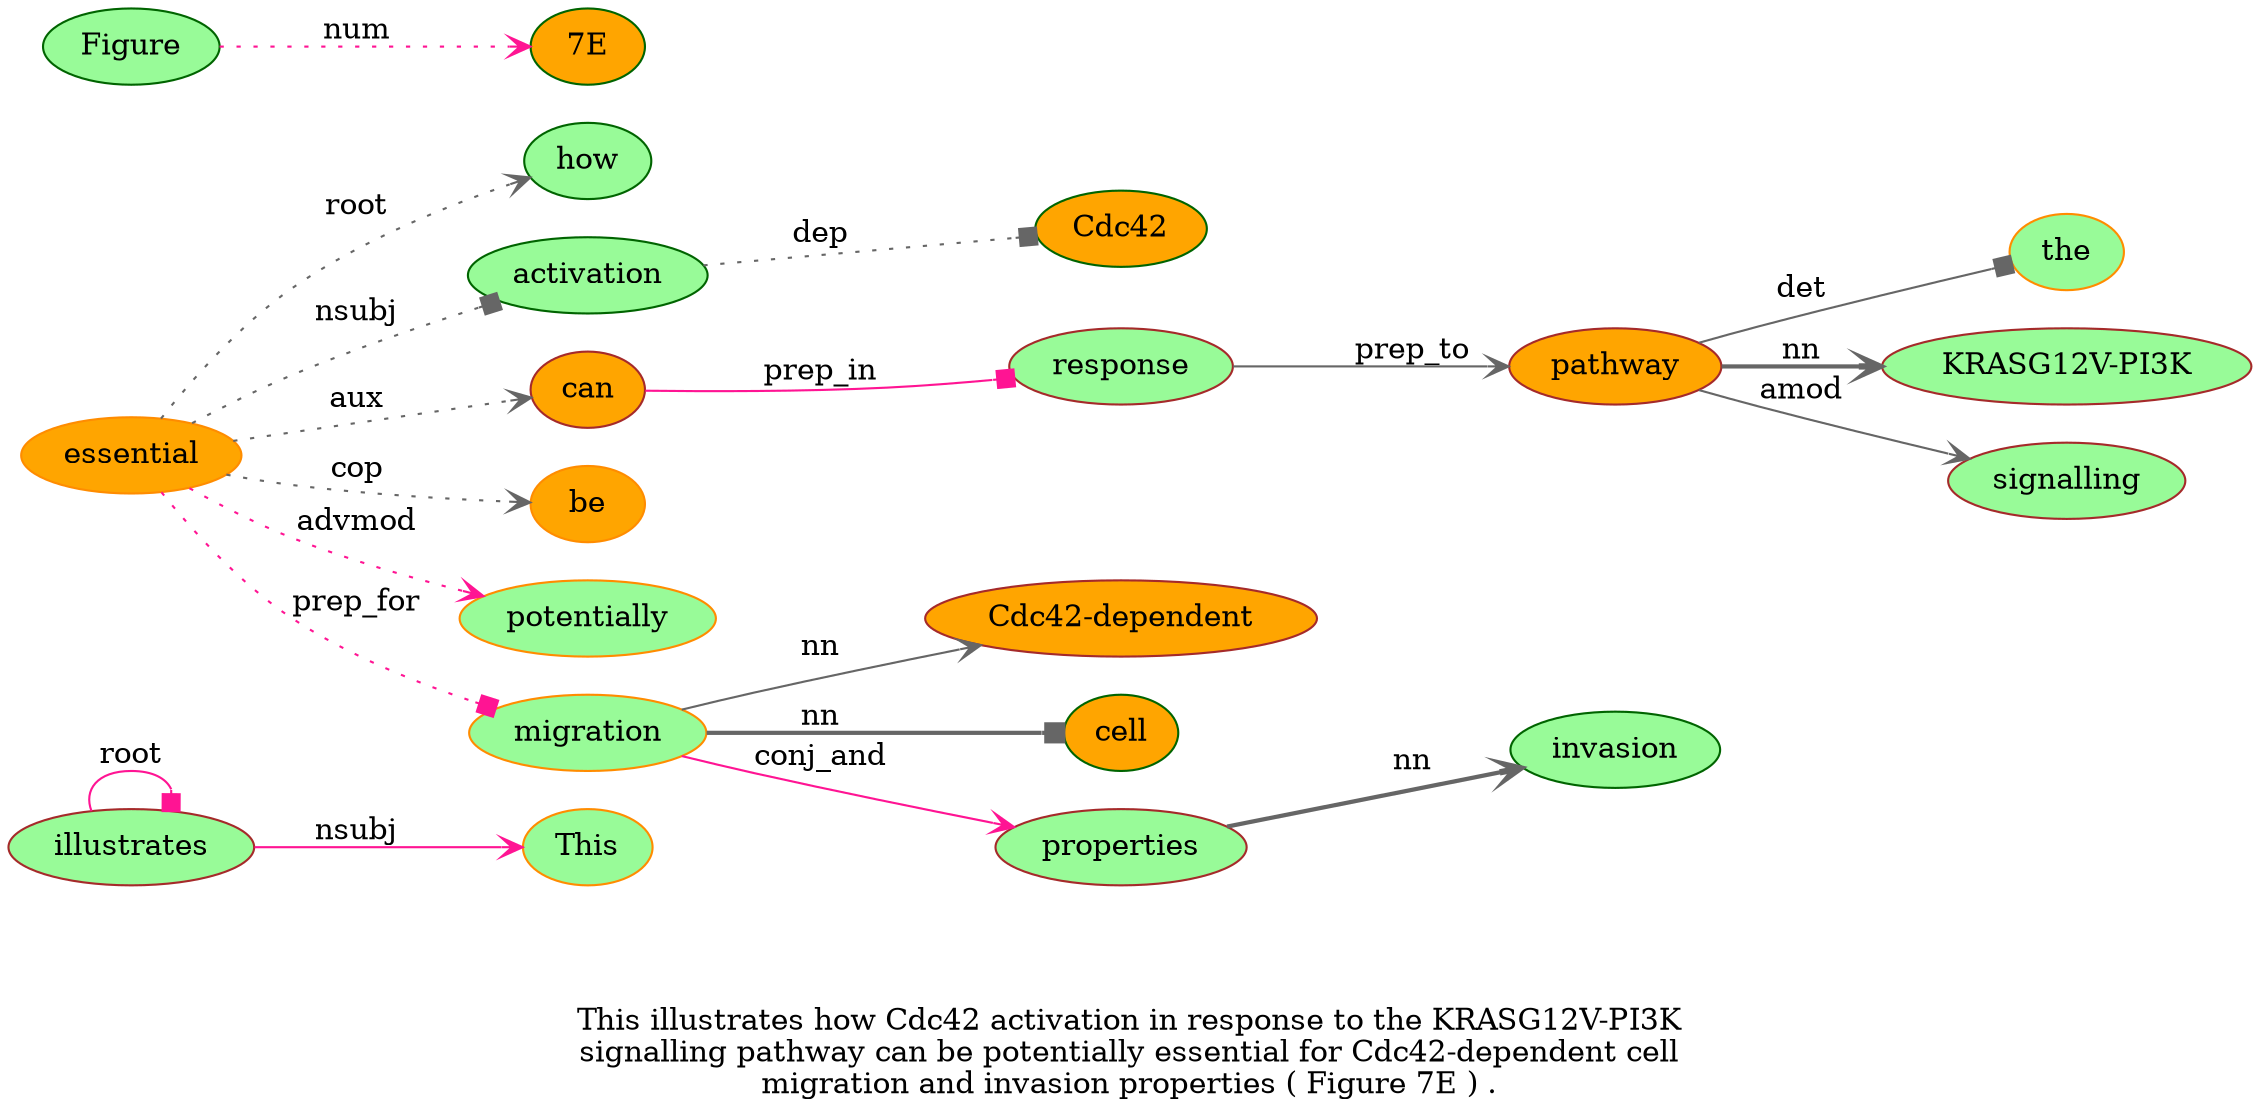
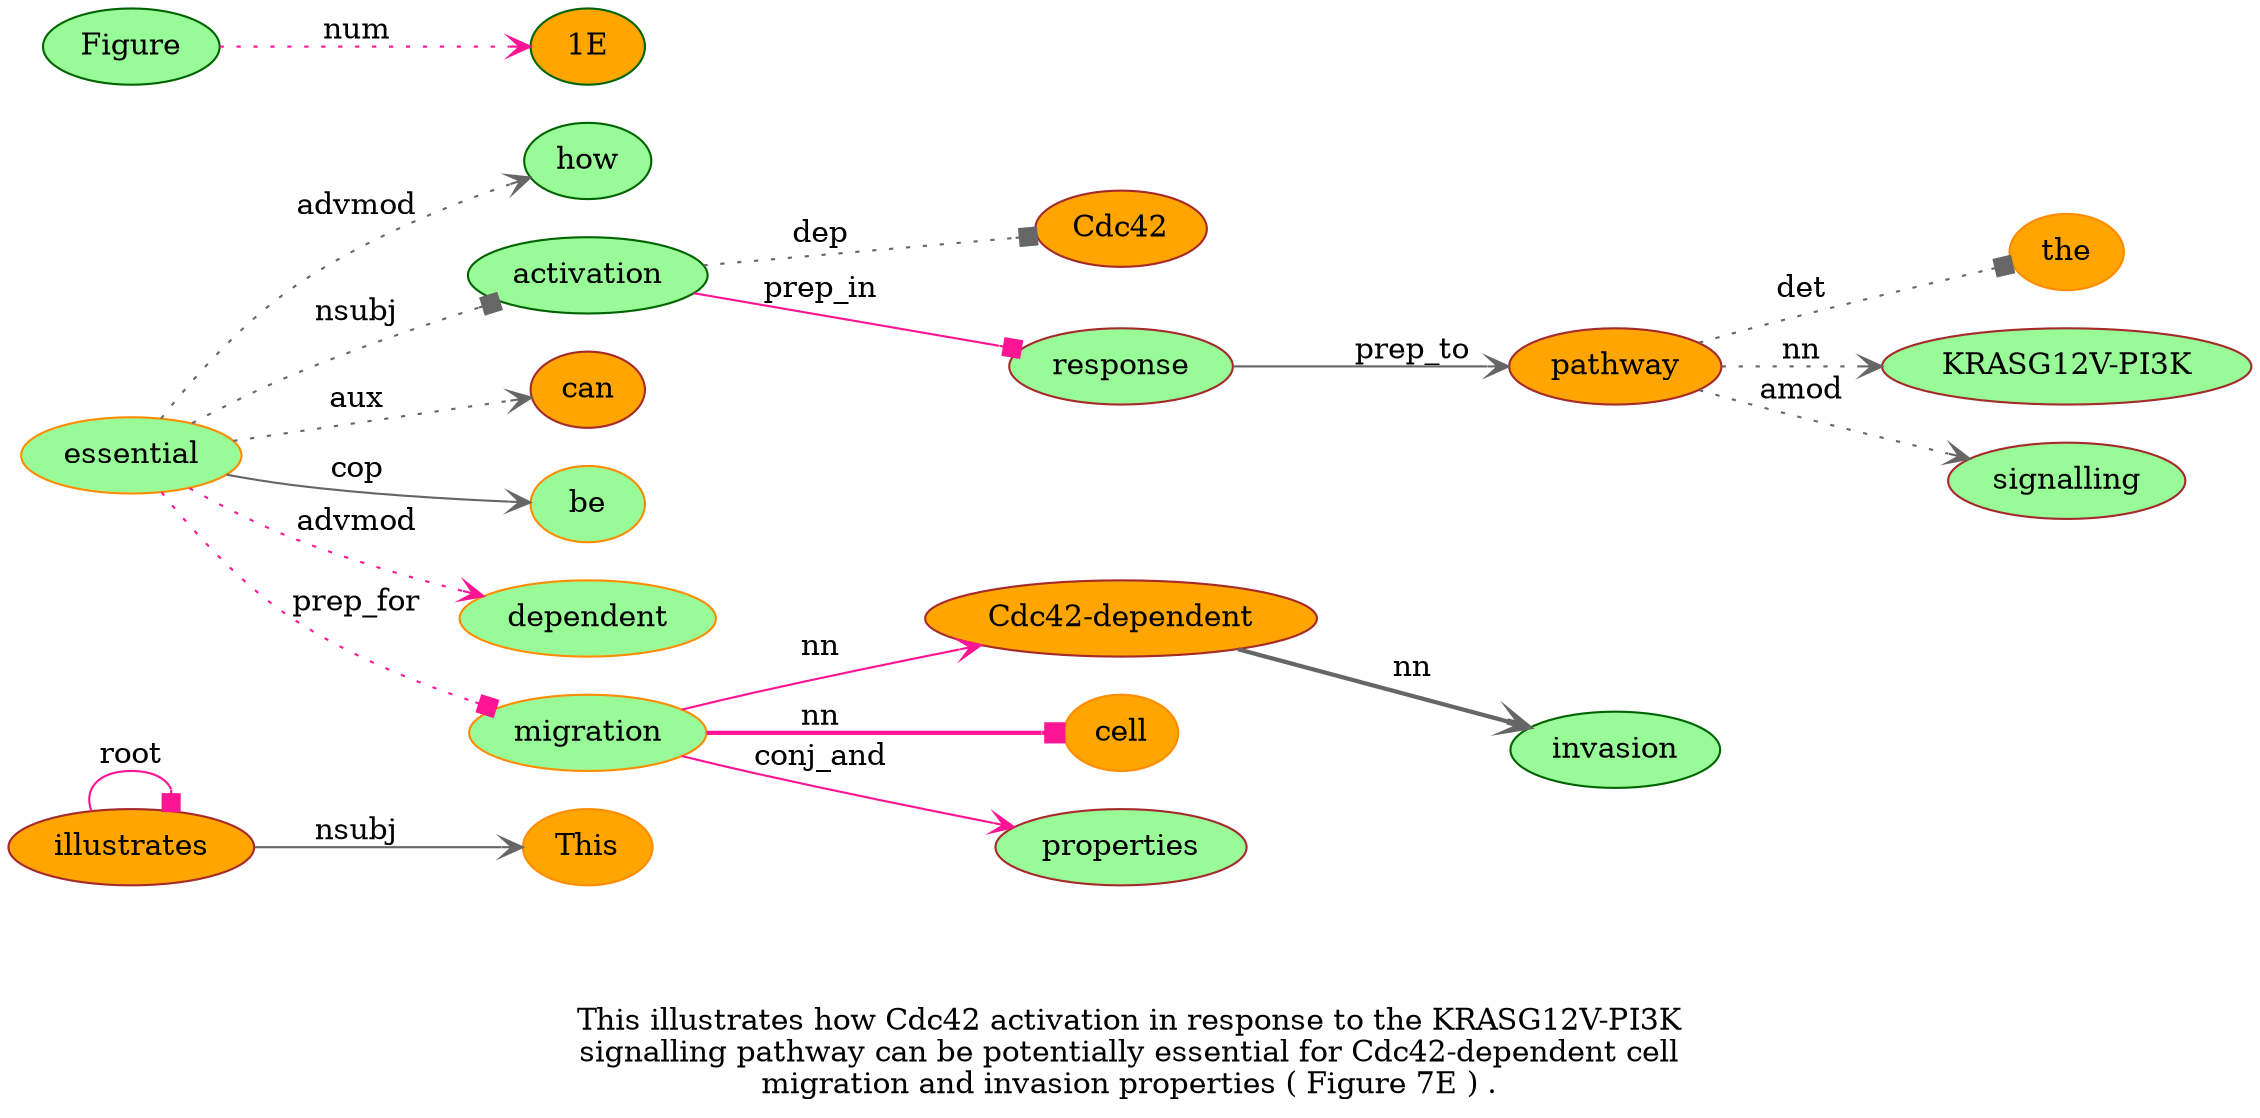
(588, 47) -> (588, 47)
(357, 207) -> (357, 207)
(1121, 229) -> (1121, 229)
(2067, 252) -> (2067, 252)
(1845, 304) -> (1845, 304)
(1791, 366) -> (1791, 366)
(819, 390) -> (847, 320)
(1823, 423) -> (1823, 423)
(131, 455) -> (131, 455)
(367, 493) -> (367, 493)
(588, 504) -> (588, 504)
(588, 618) -> (588, 618)
(820, 678) -> (820, 678)
(874, 733) -> (874, 733)
(1121, 733) -> (1121, 733)
(1364, 799) -> (1374, 686)
(131, 847) -> (131, 847)
(378, 847) -> (378, 847)
(588, 847) -> (588, 847)
